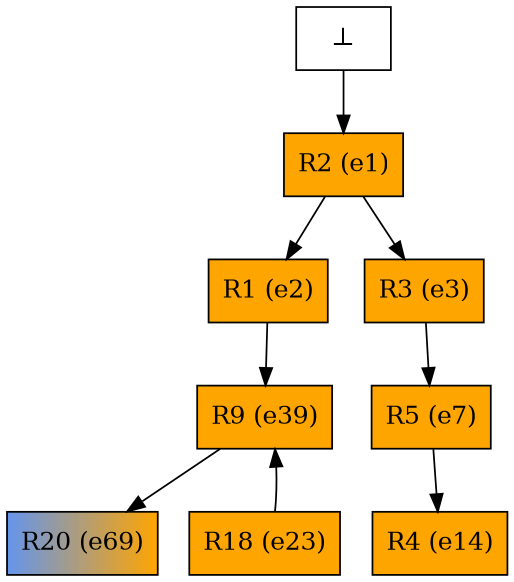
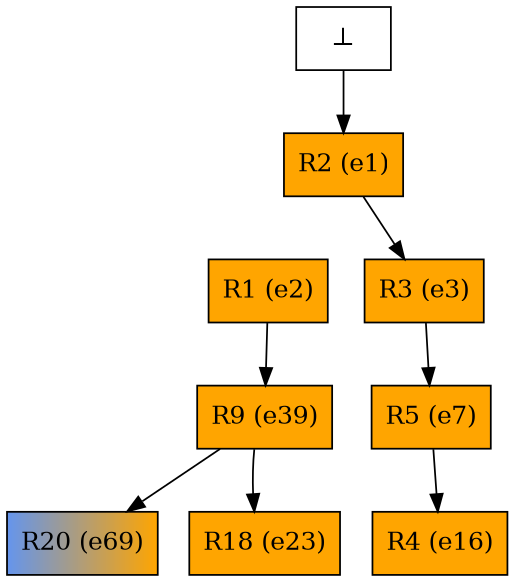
(310, 220) -> none
(276, 489) -> (253, 472)
(440, 543) -> (440, 543)
